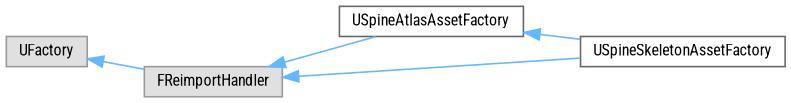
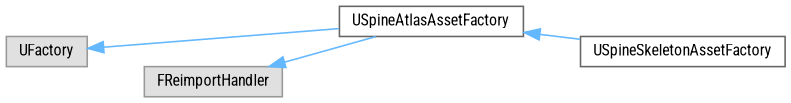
(124, 65) -> (221, 38)
(440, 67) -> none
